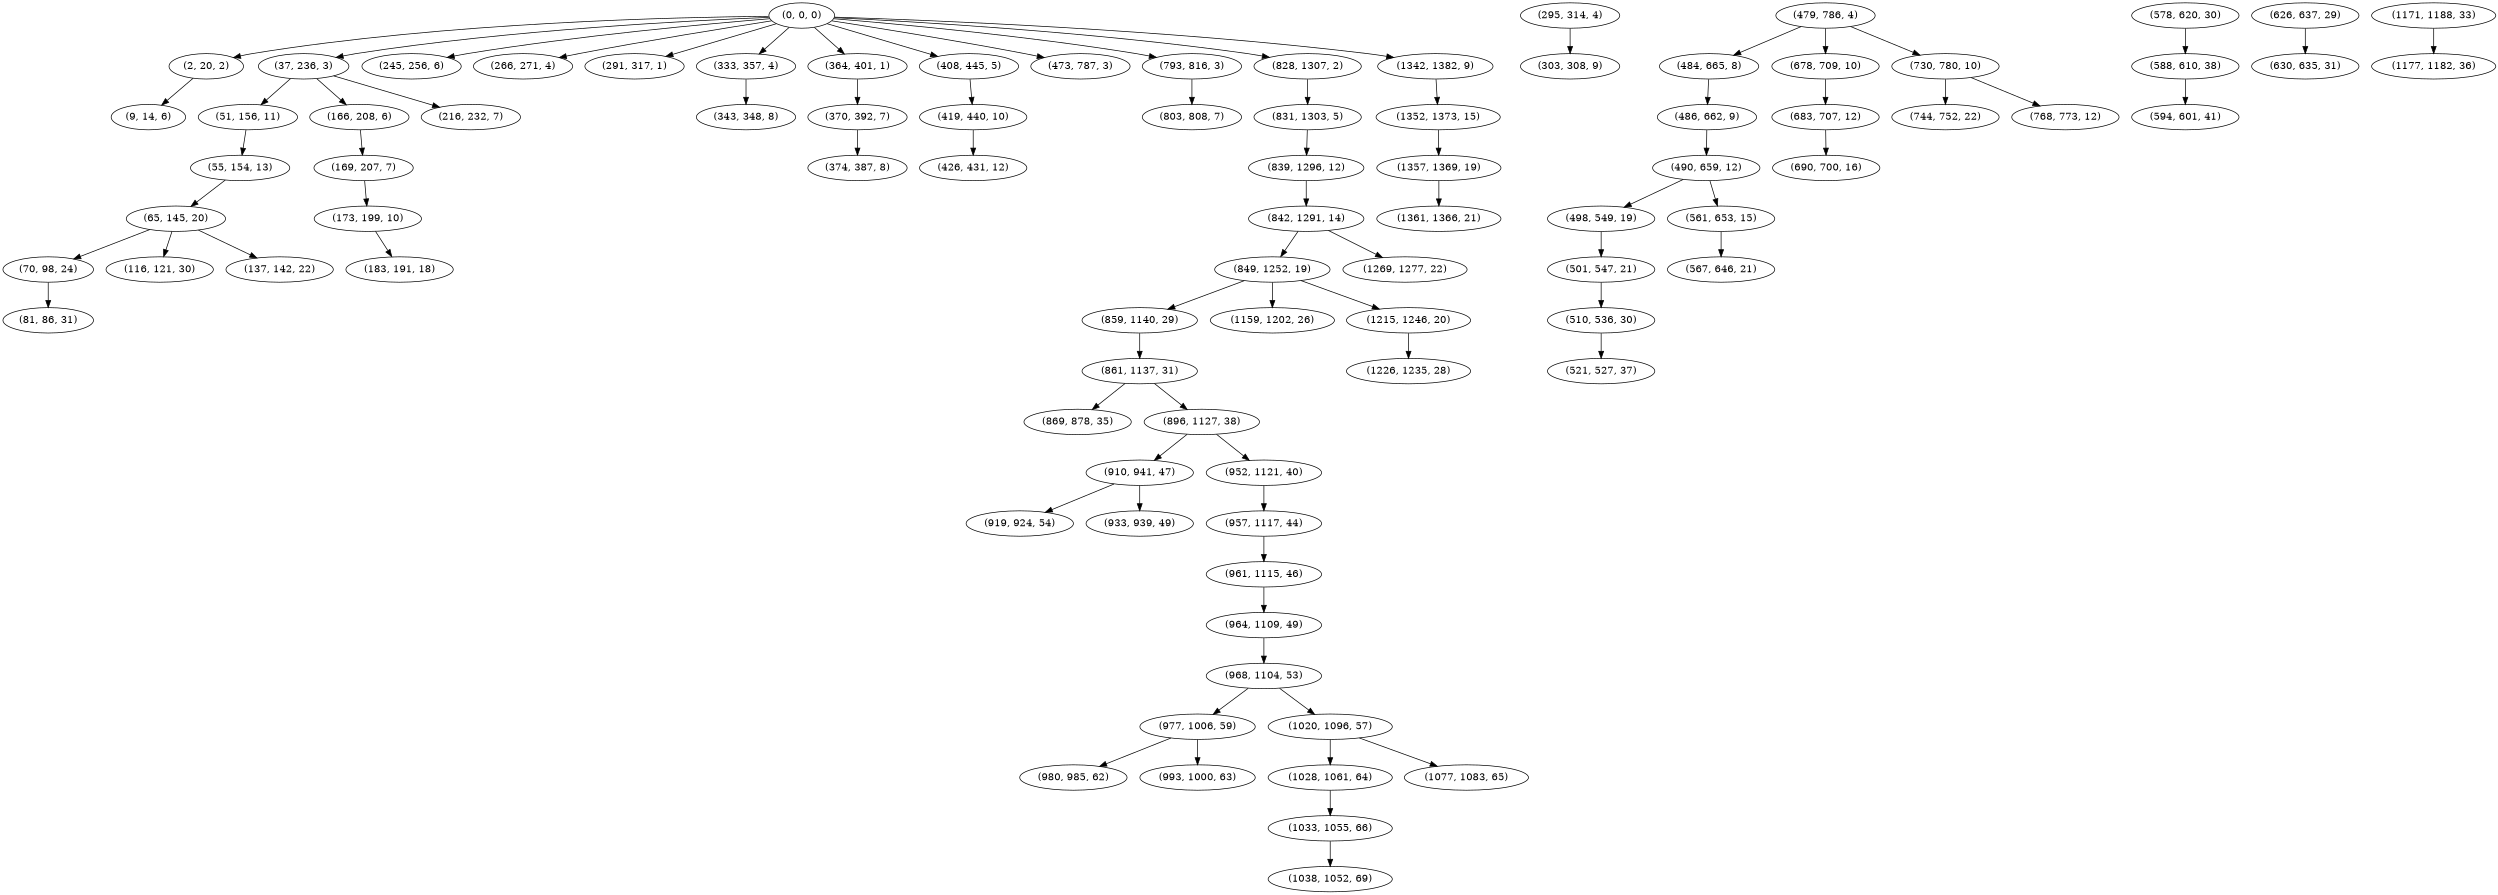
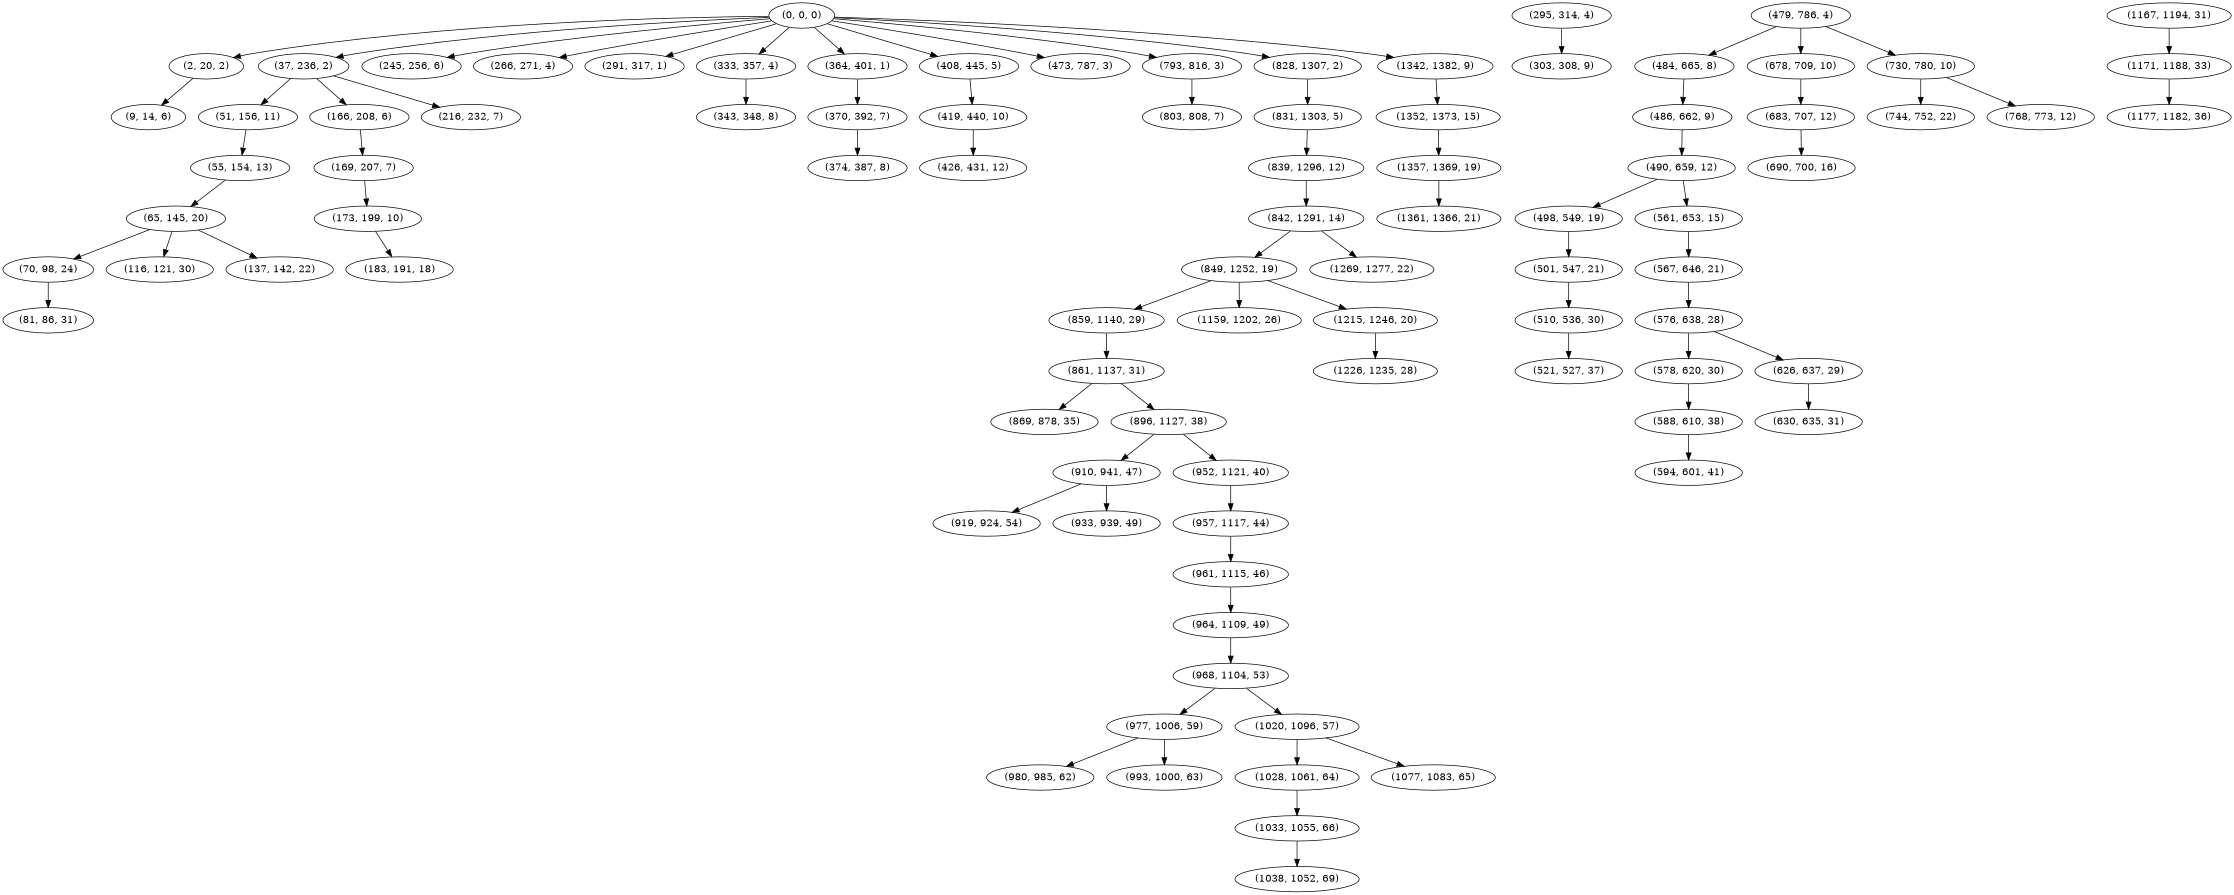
none -> (2169, 16)
(304, 66) -> (304, 66)
none -> (1689, 320)
